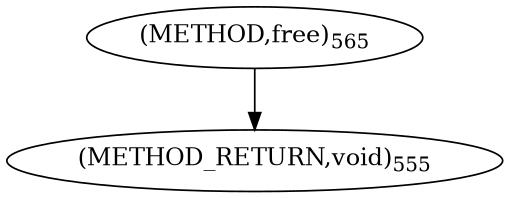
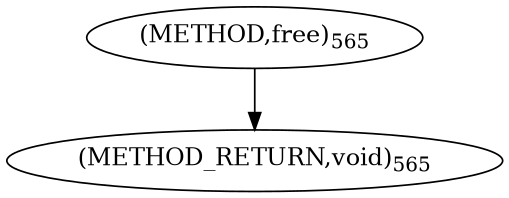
(412, 158) -> (412, 158)
